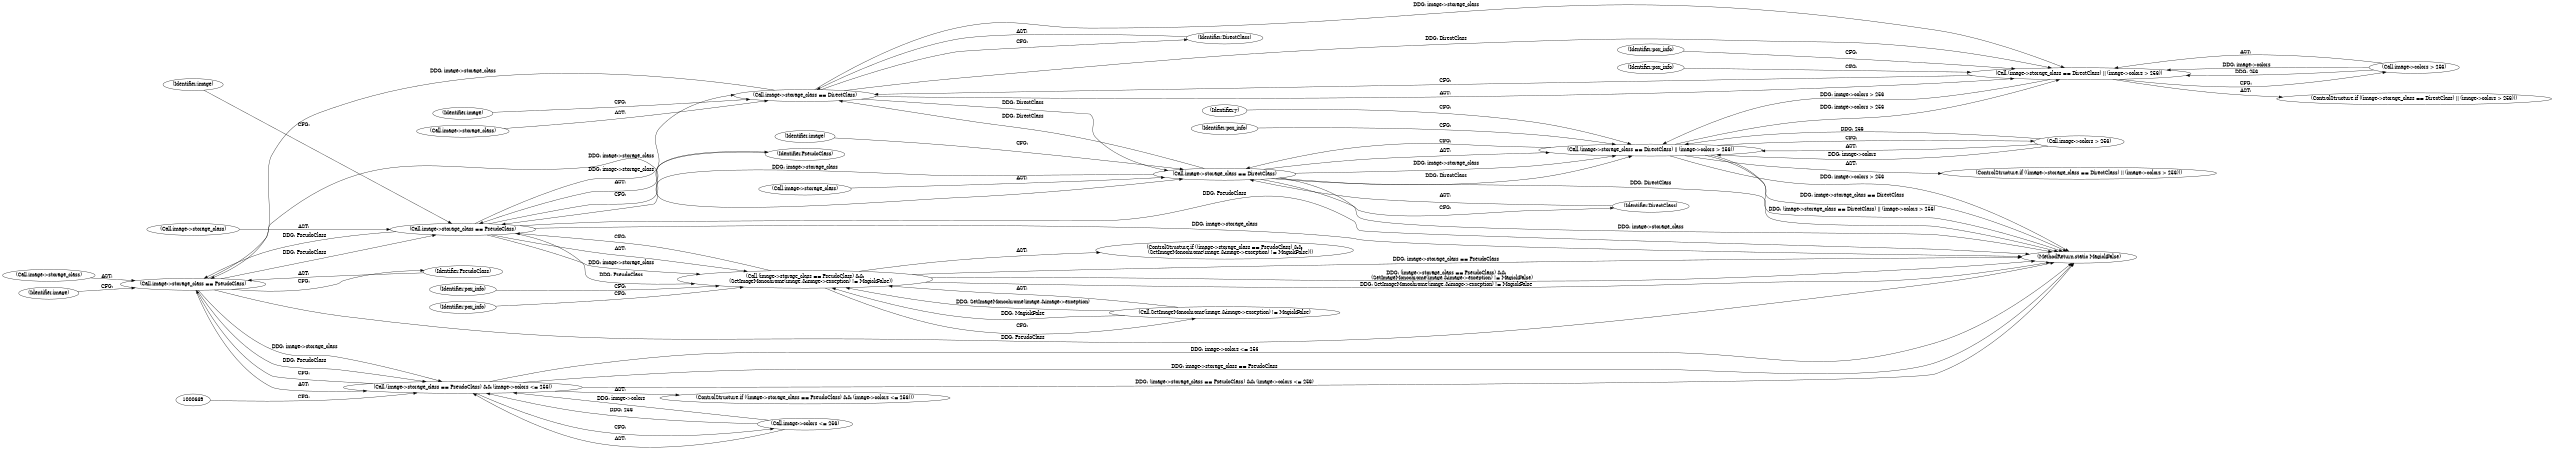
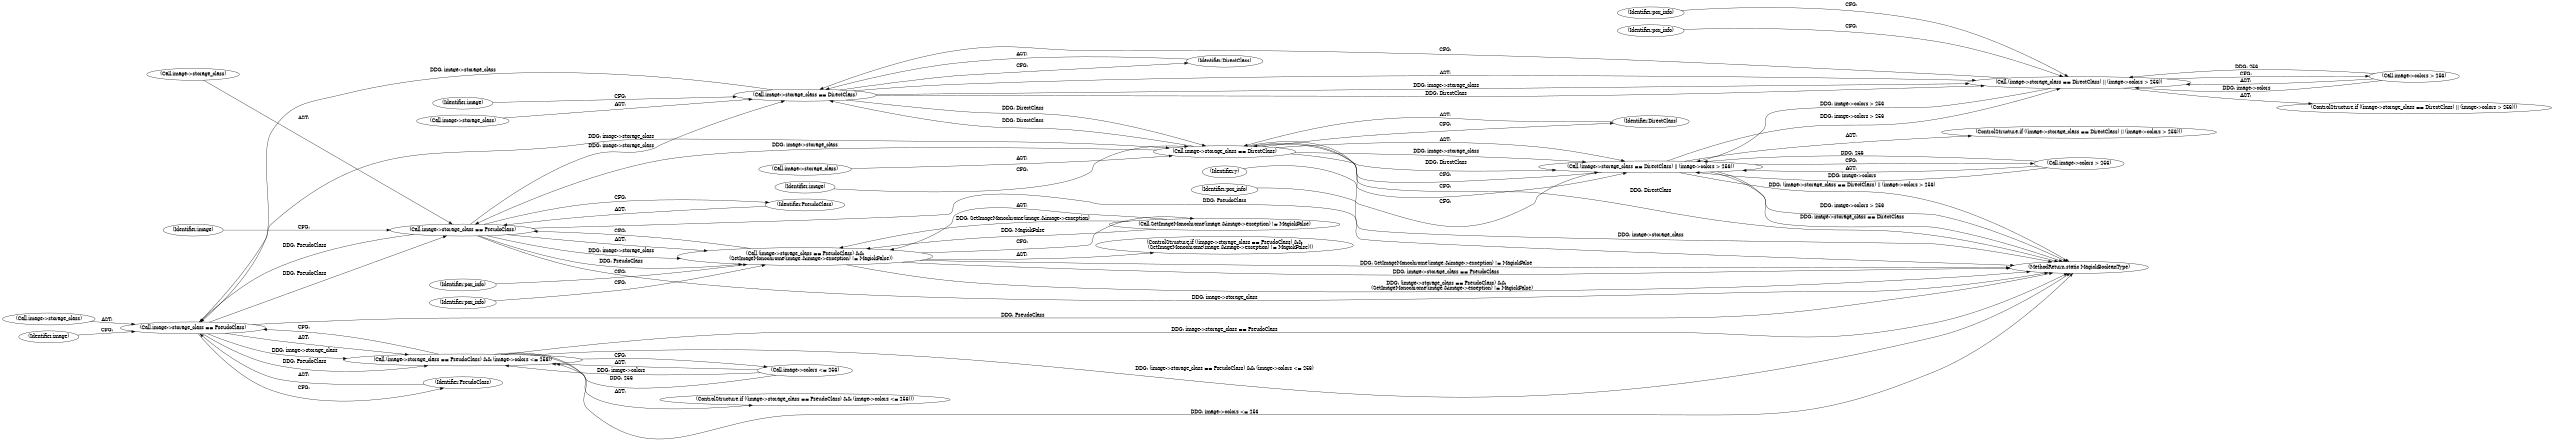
(2079, 257) -> (2079, 267)
(193, 400) -> none
